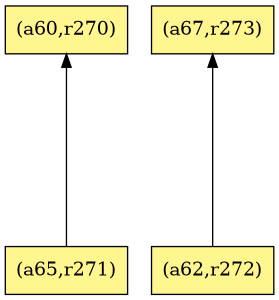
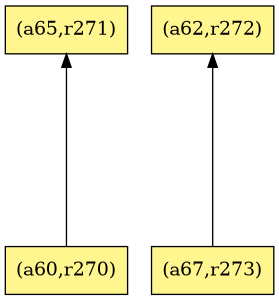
(66, 157) -> (66, 157)
(213, 157) -> (213, 157)
